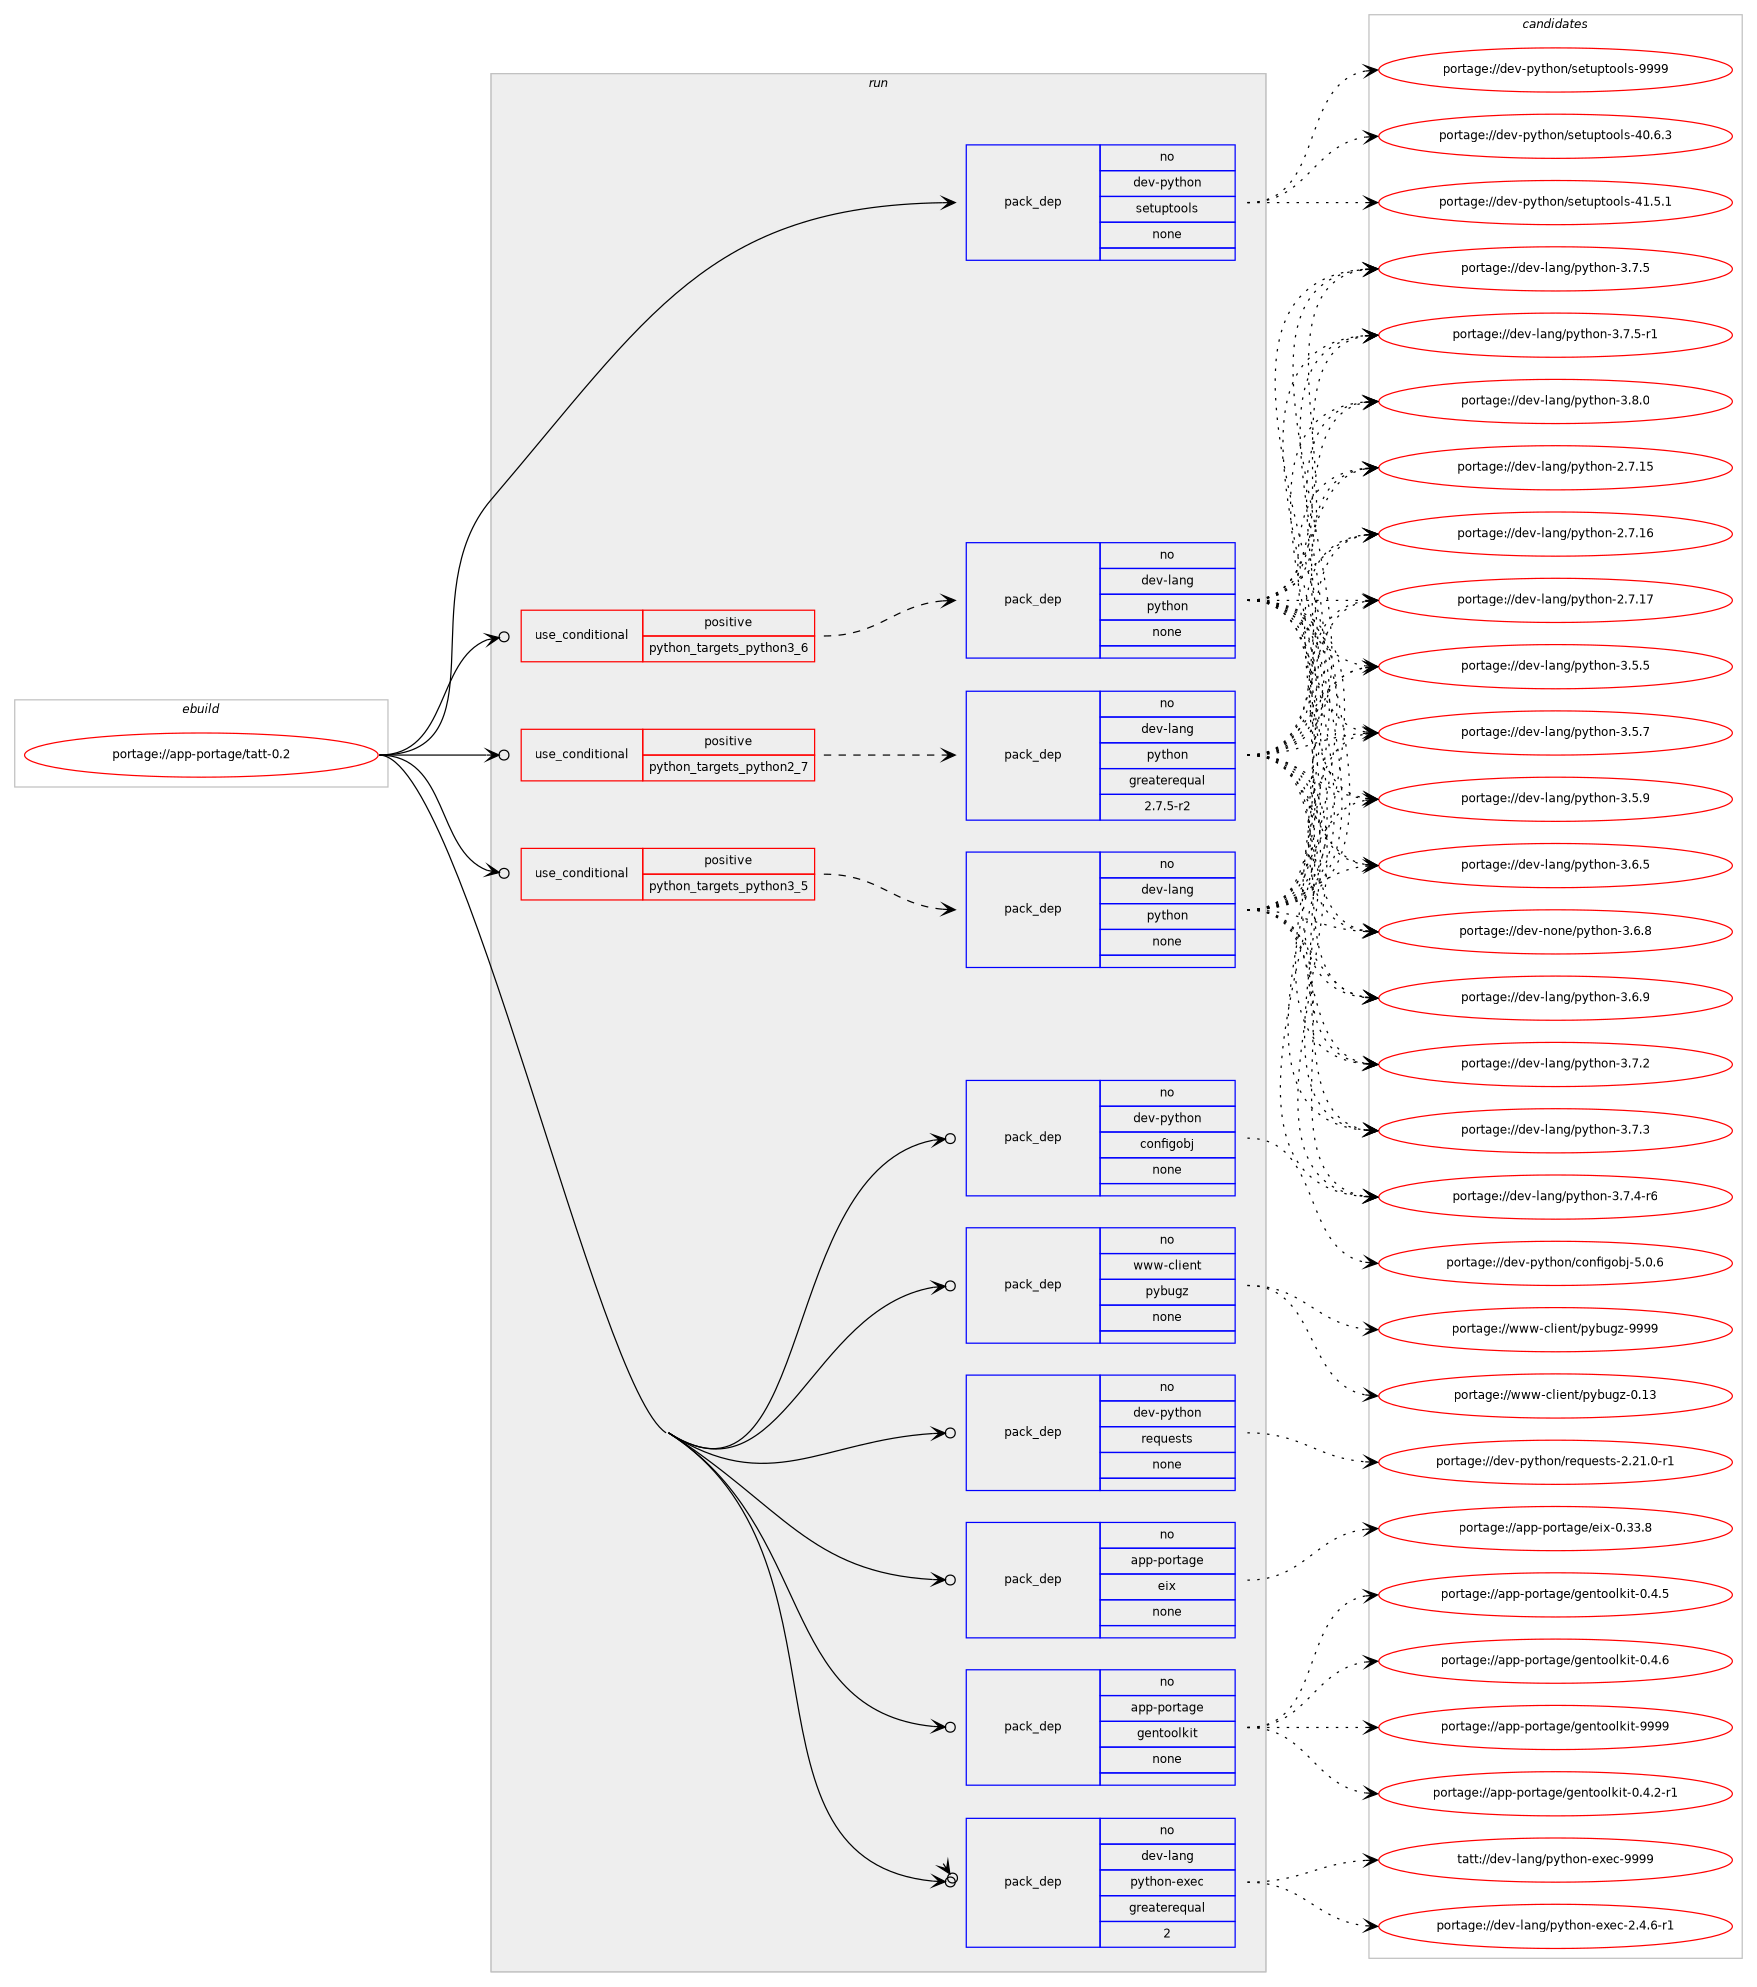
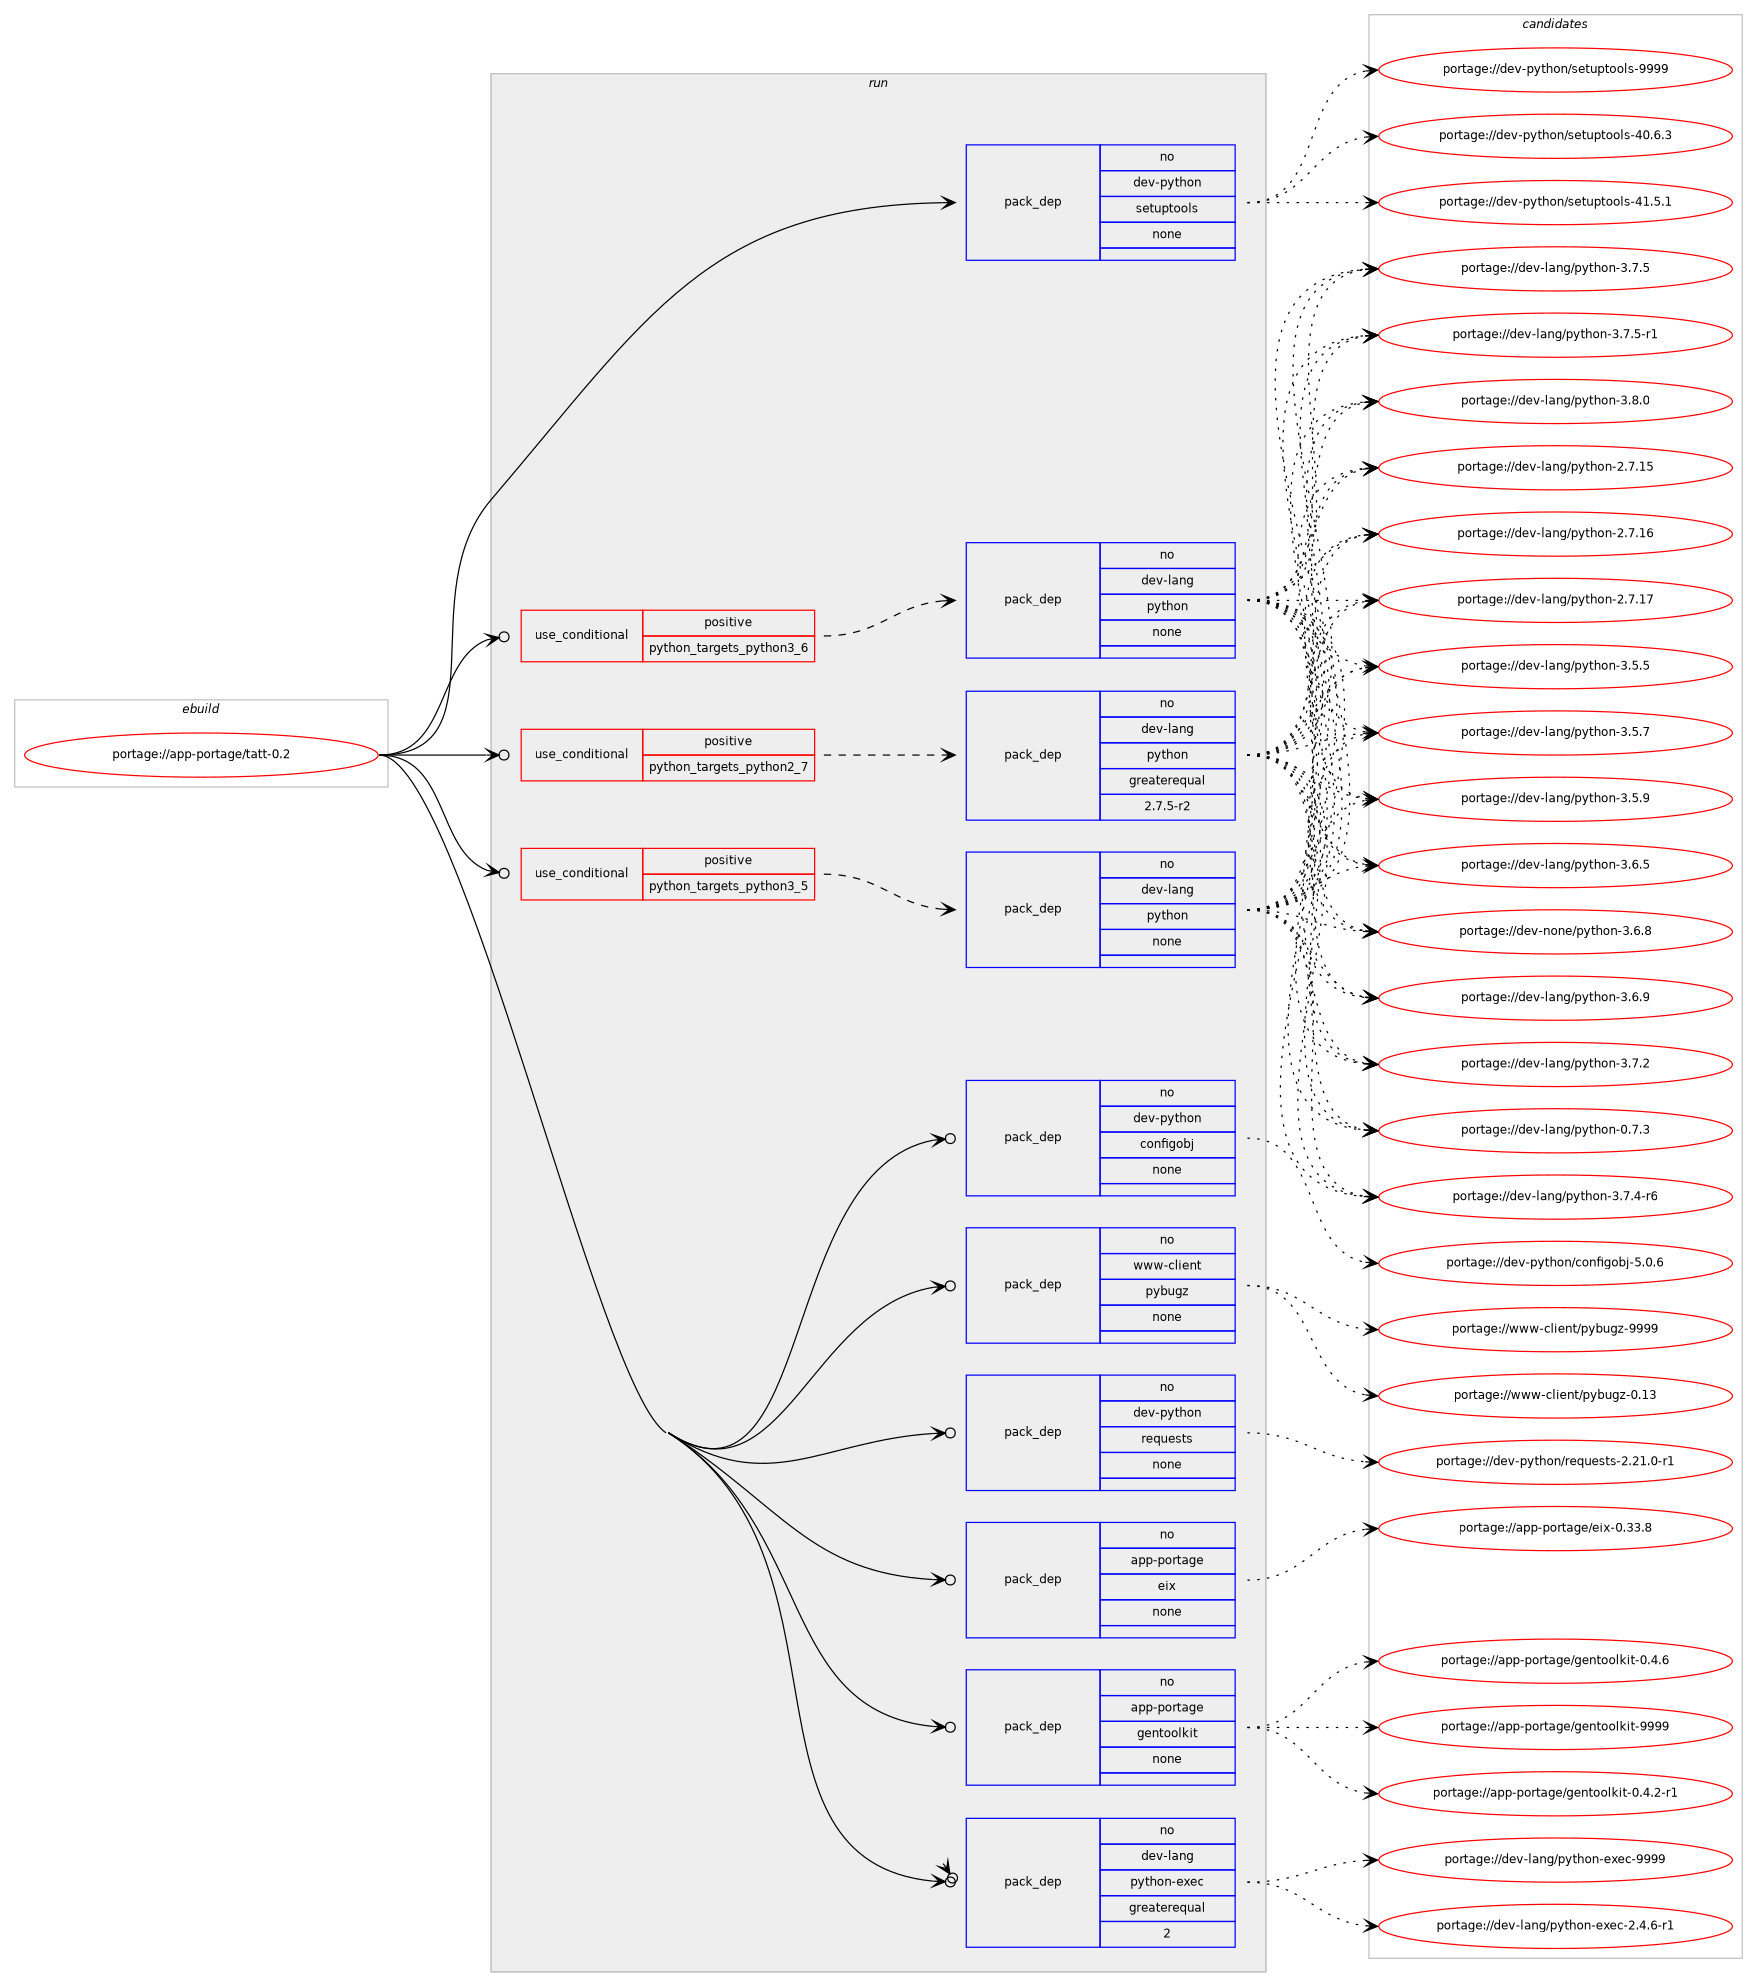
(1556, 1131) -> (1556, 1131)
(1556, 1595) -> none
(1556, 1860) -> (1556, 1860)
